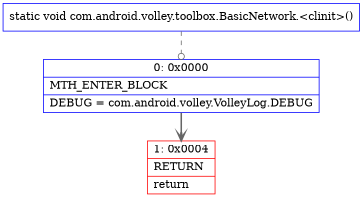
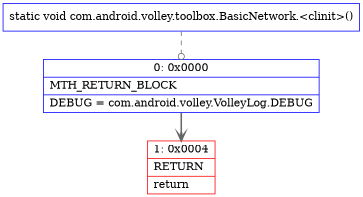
(109, 86) -> (113, 86)
